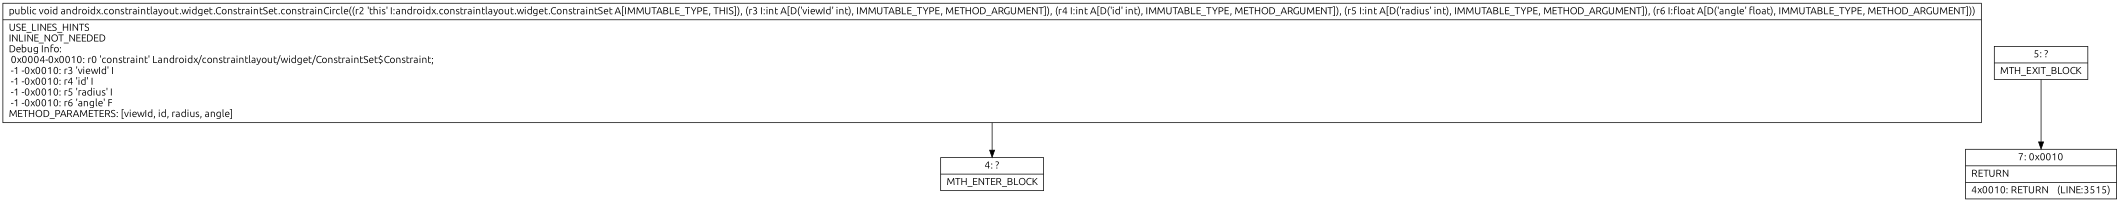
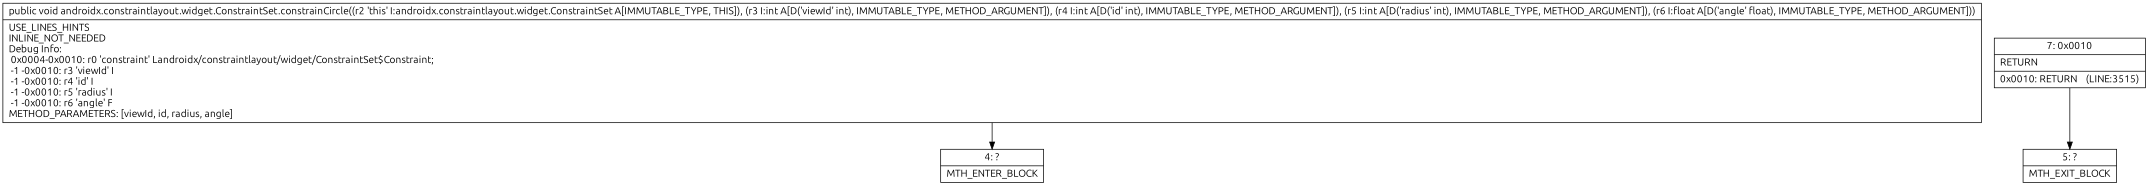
(2041, 111) -> (2070, 115)
(2041, 190) -> (2070, 79)
